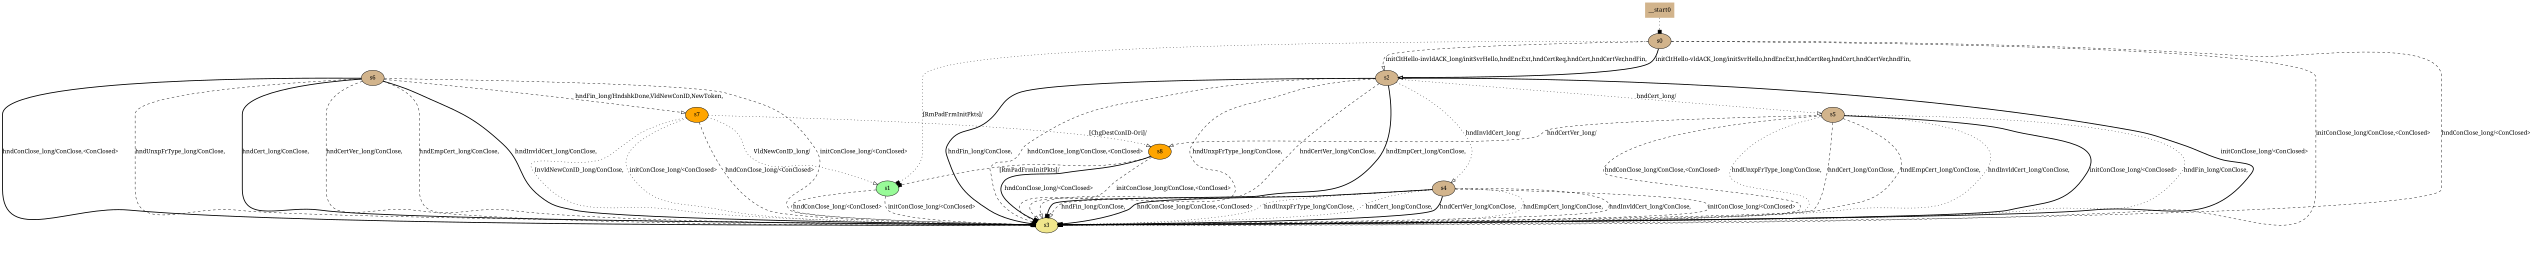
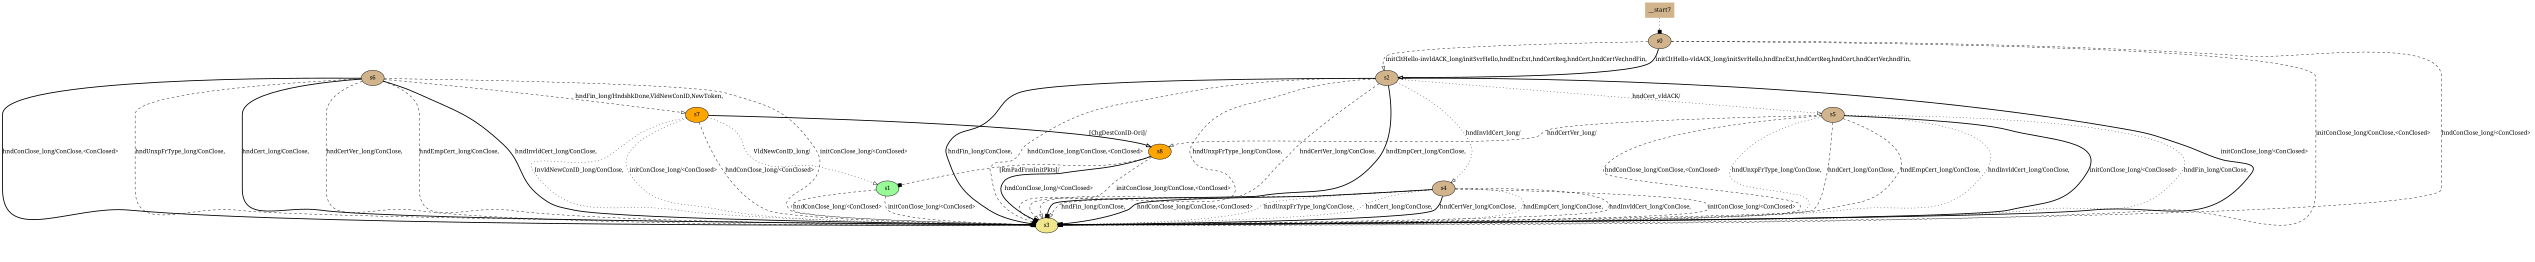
(1660, 10) -> (1660, 10)
(1227, 46) -> none
(1657, 96) -> (1657, 96)
(928, 123) -> (928, 123)
